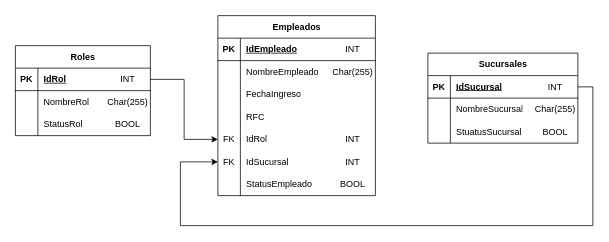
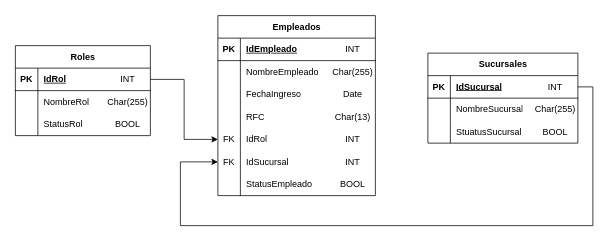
none -> (353, 94)
none -> (353, 117)
